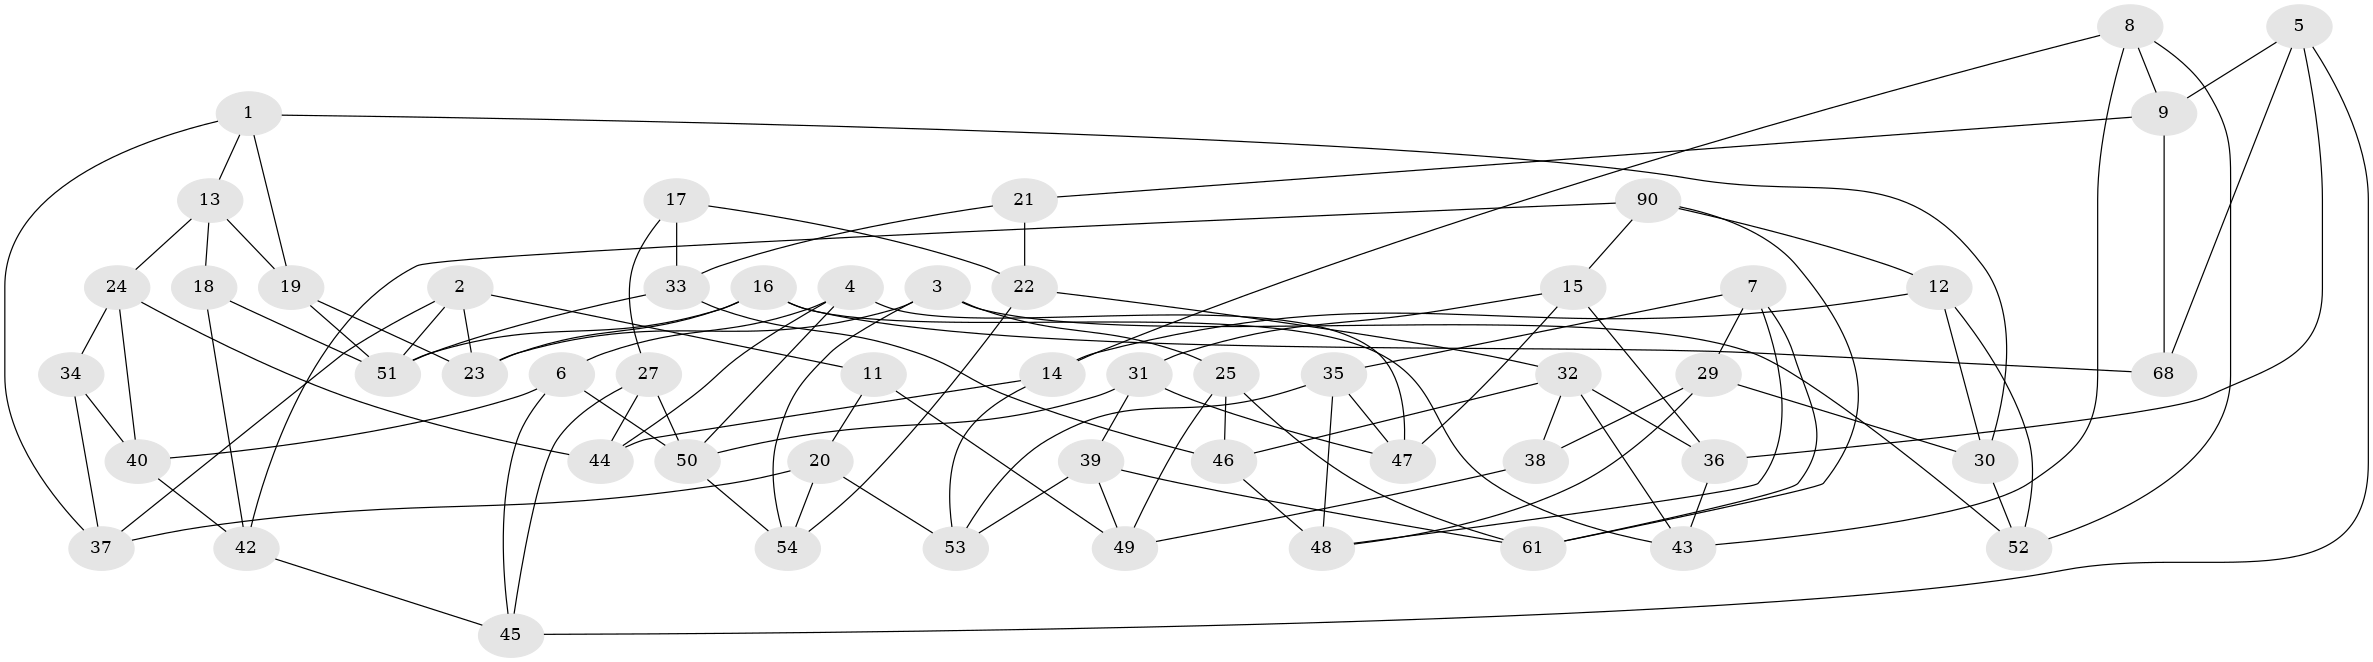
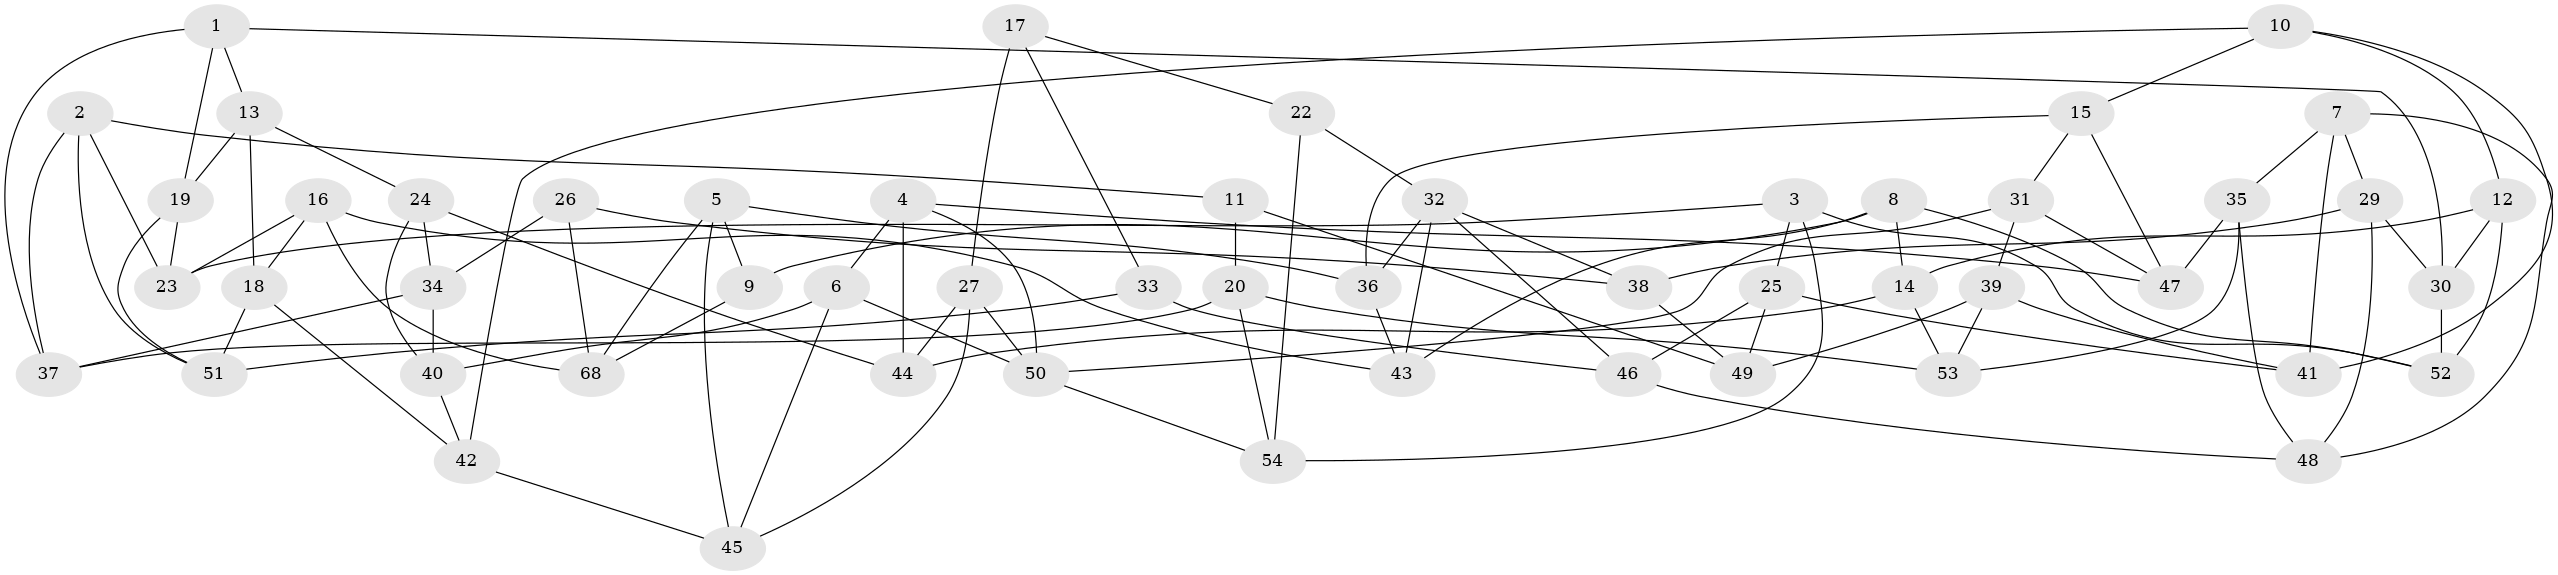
none -> (566, 201)
(1025, 201) -> none
(1648, 201) -> (2281, 27)
(567, 331) -> (286, 244)
(1533, 549) -> (2309, 375)
